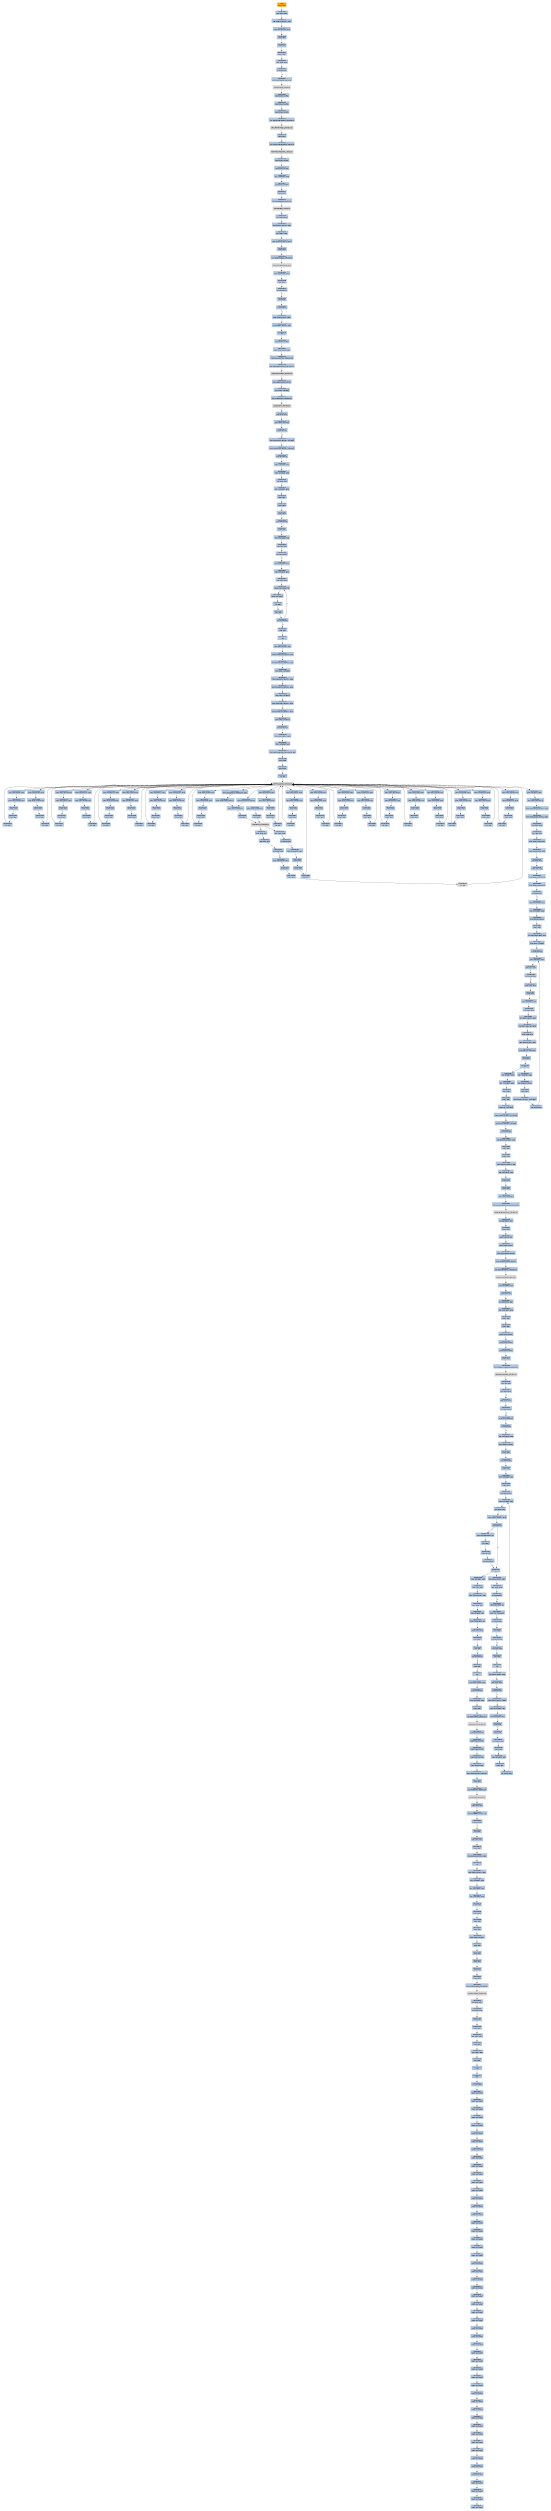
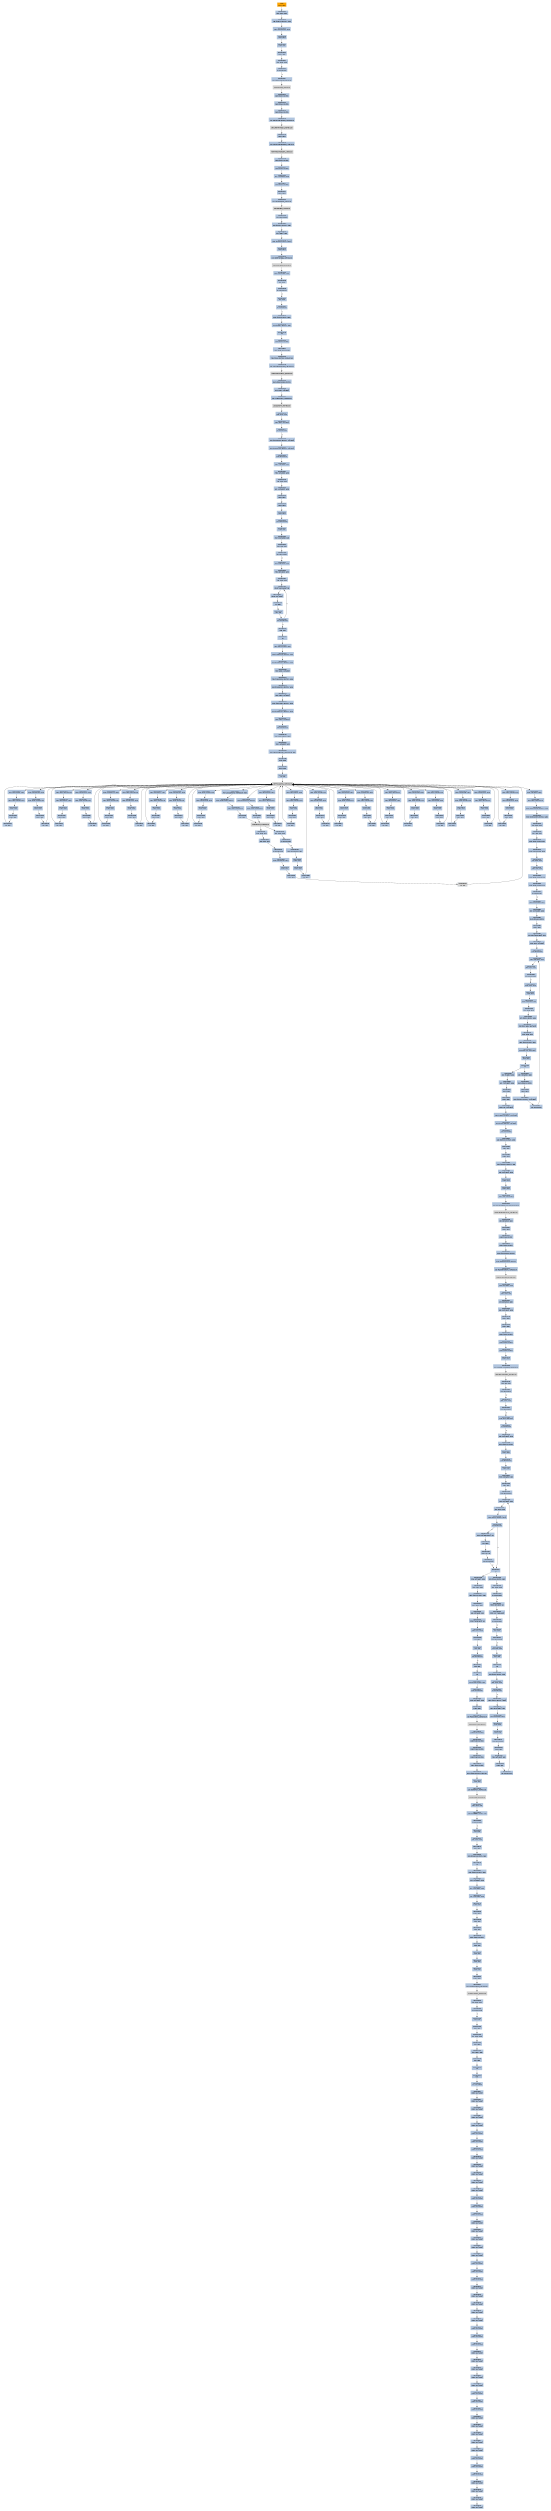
(241, 804) -> (250, 804)
